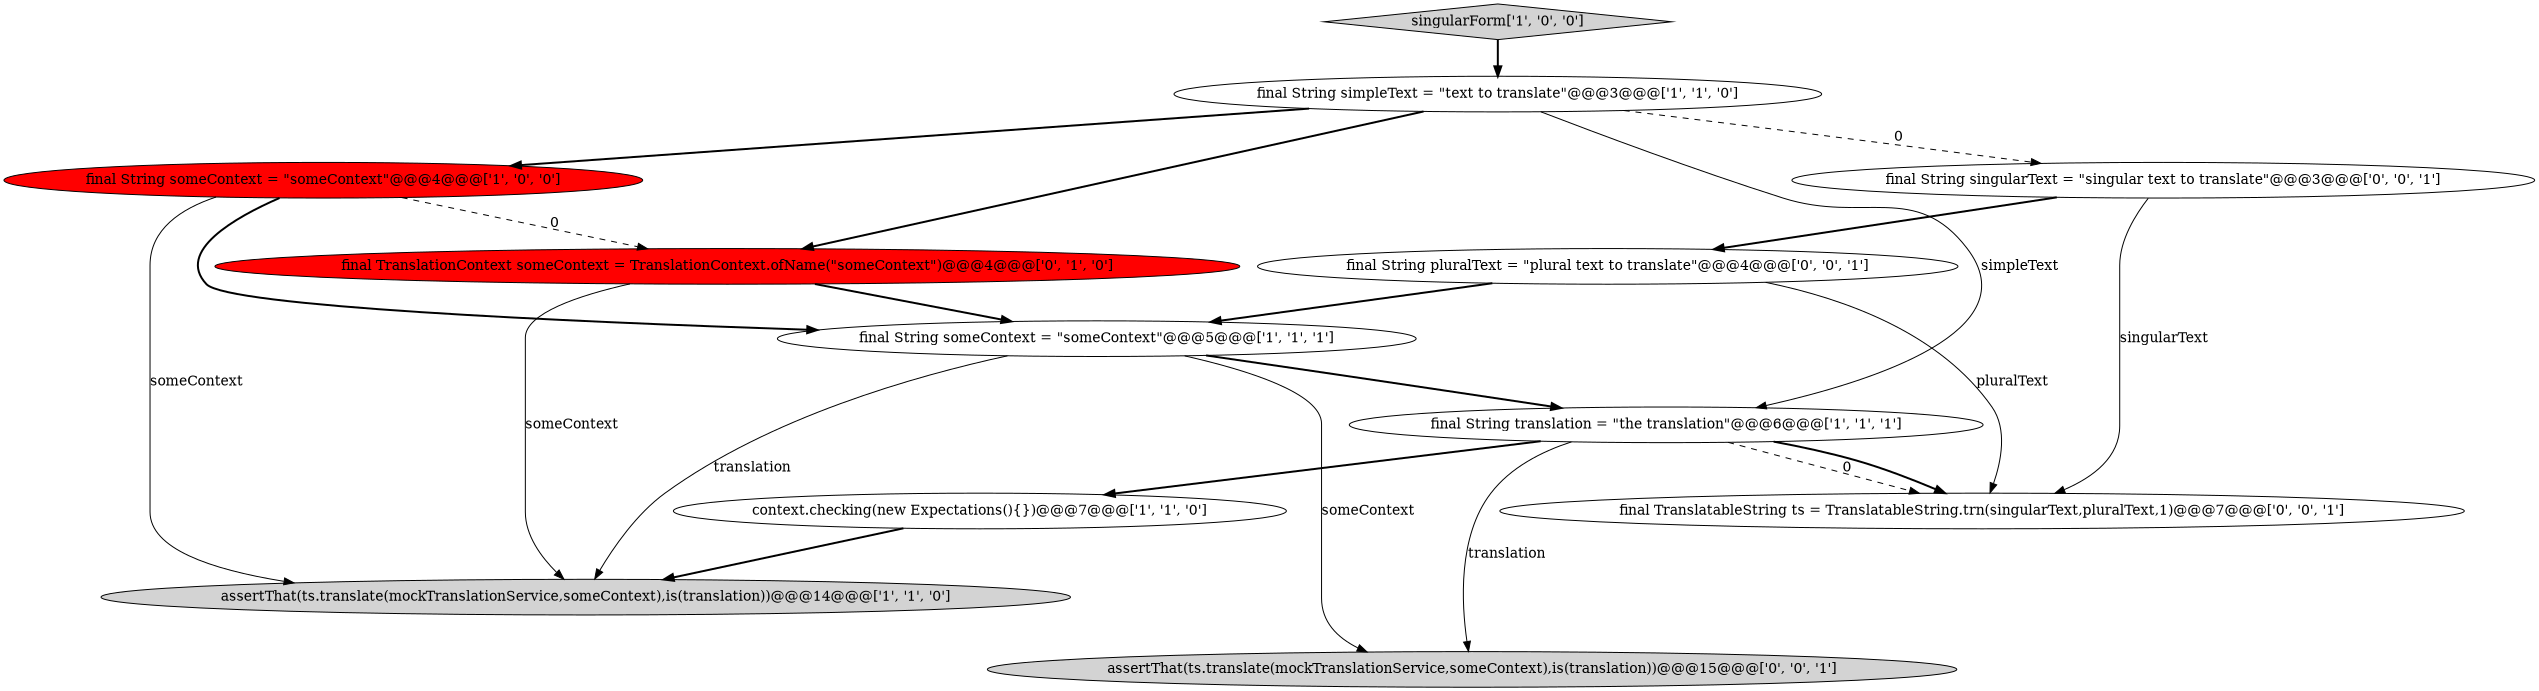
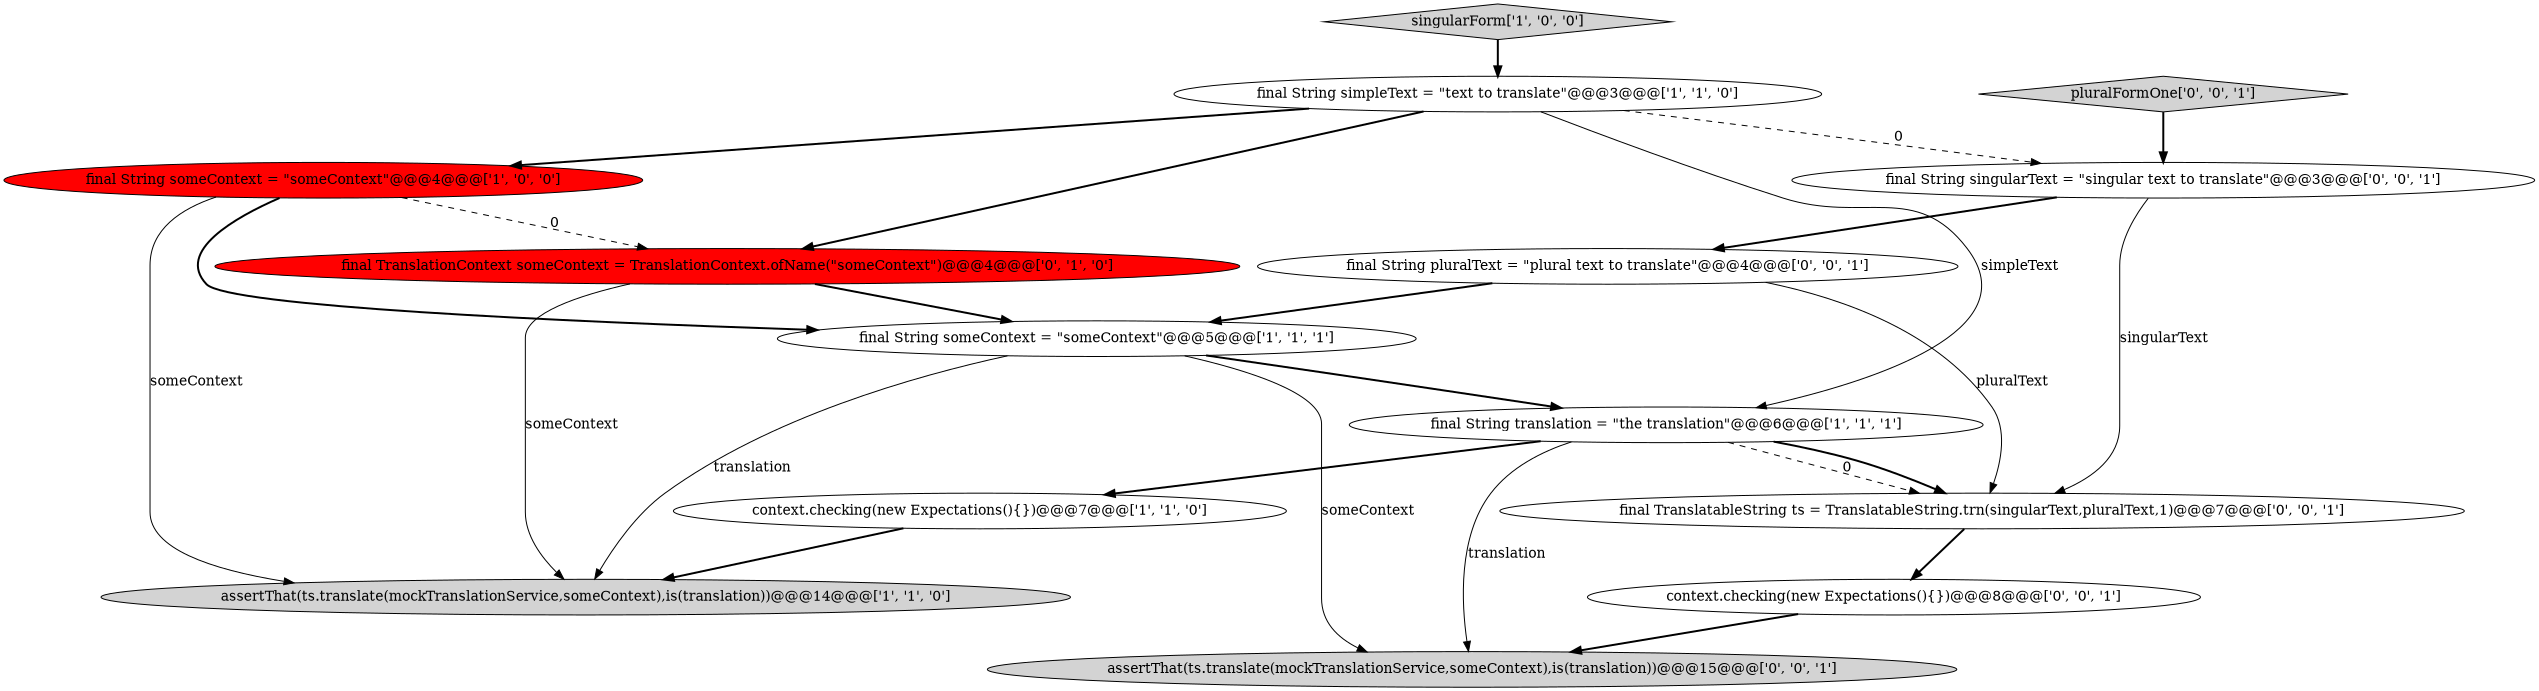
none -> (2163, 94)
none -> (1894, 597)
